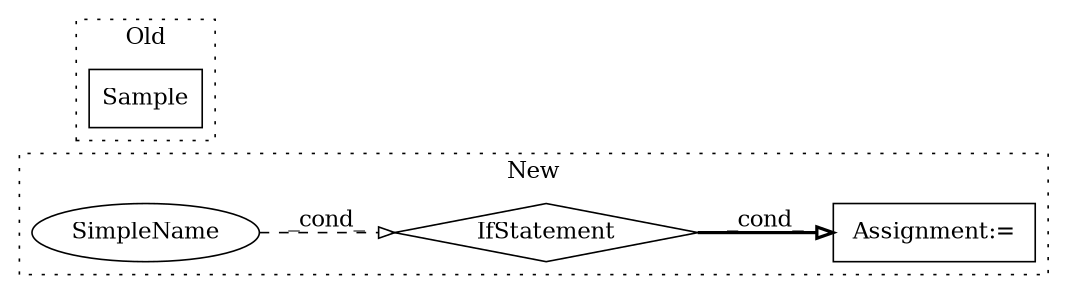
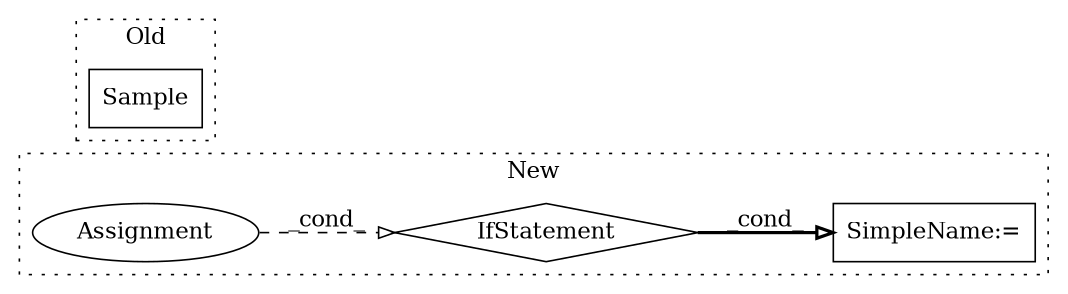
(146, 233) -> (146, 233)
(934, 233) -> (934, 233)
